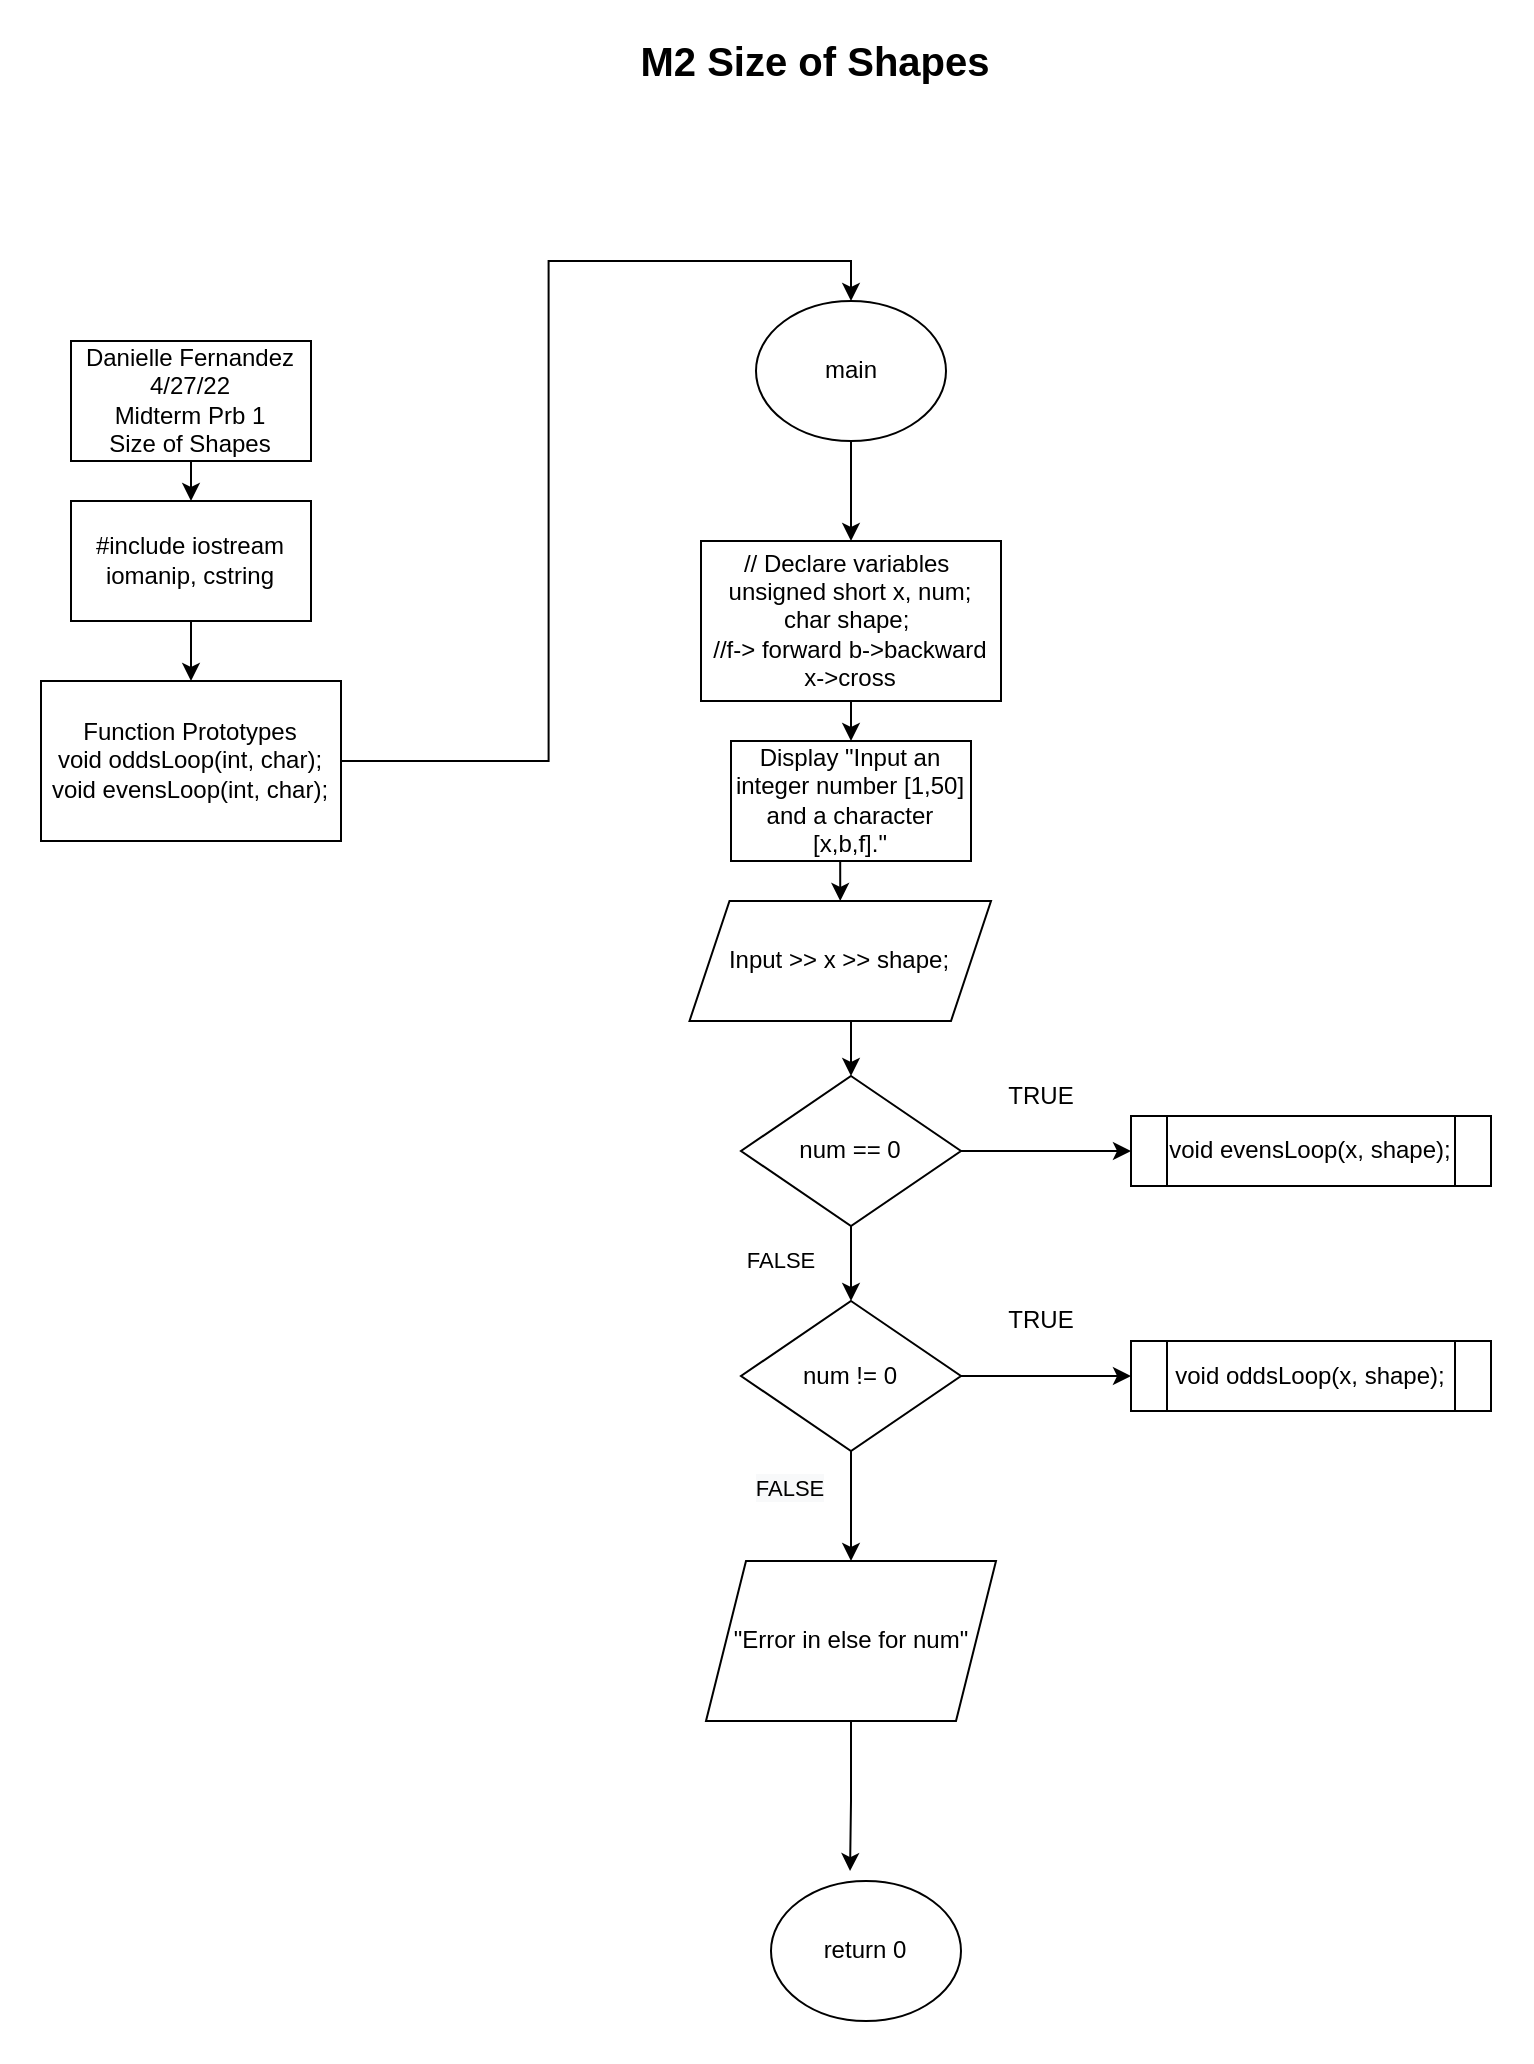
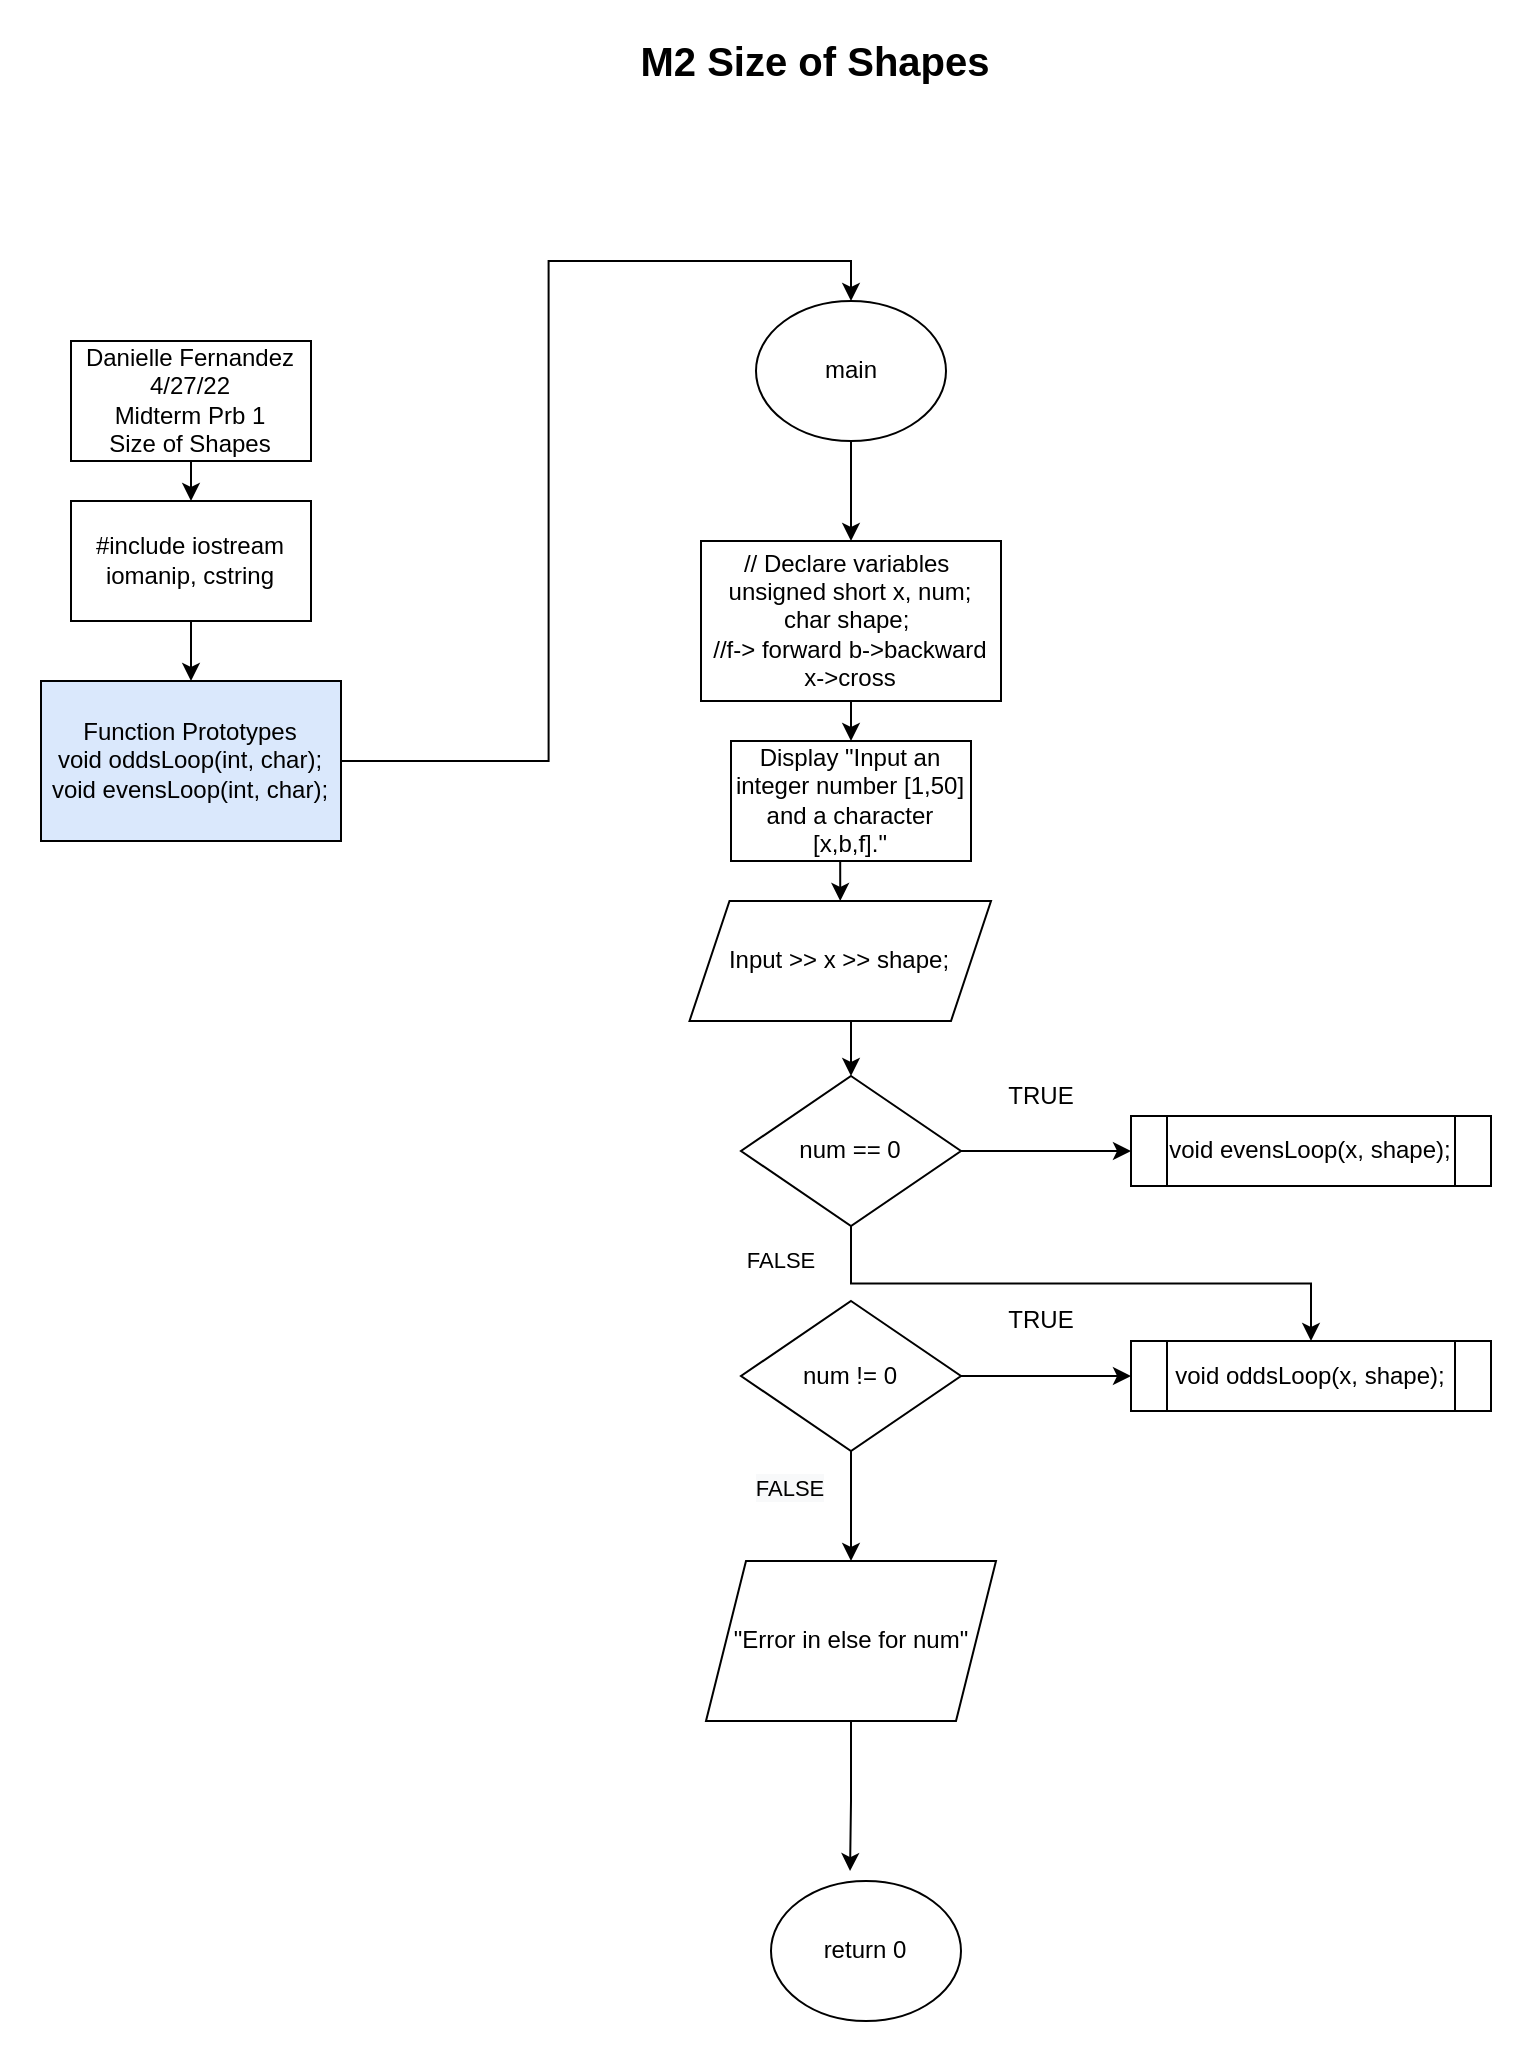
(191, 761) -> (191, 761)
(851, 1284) -> (1101, 1284)
